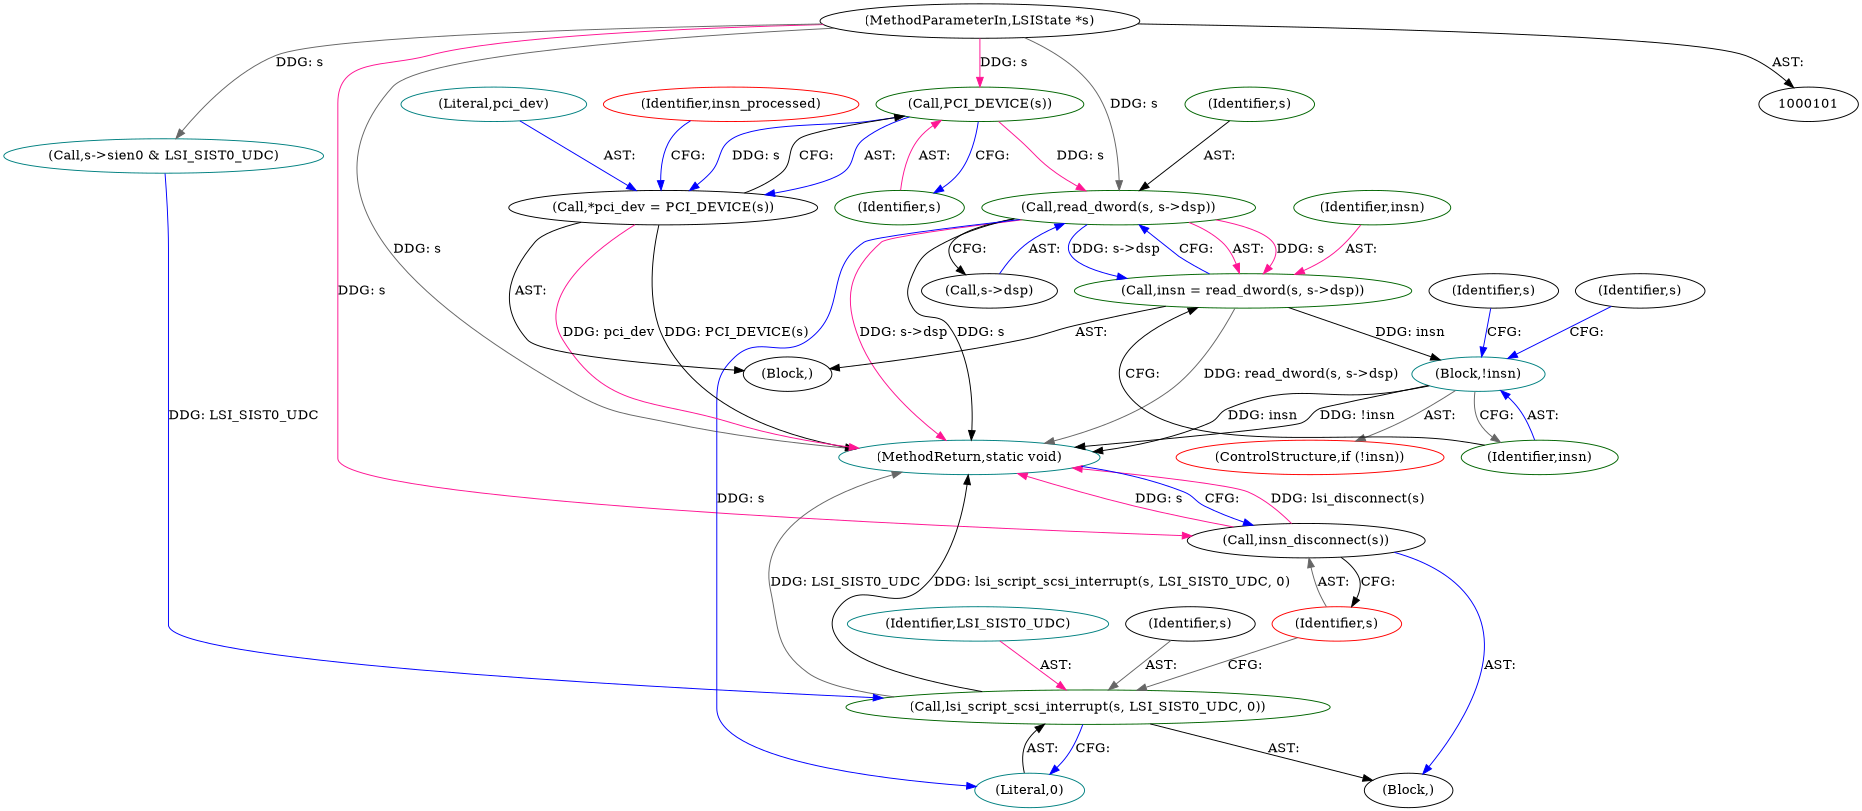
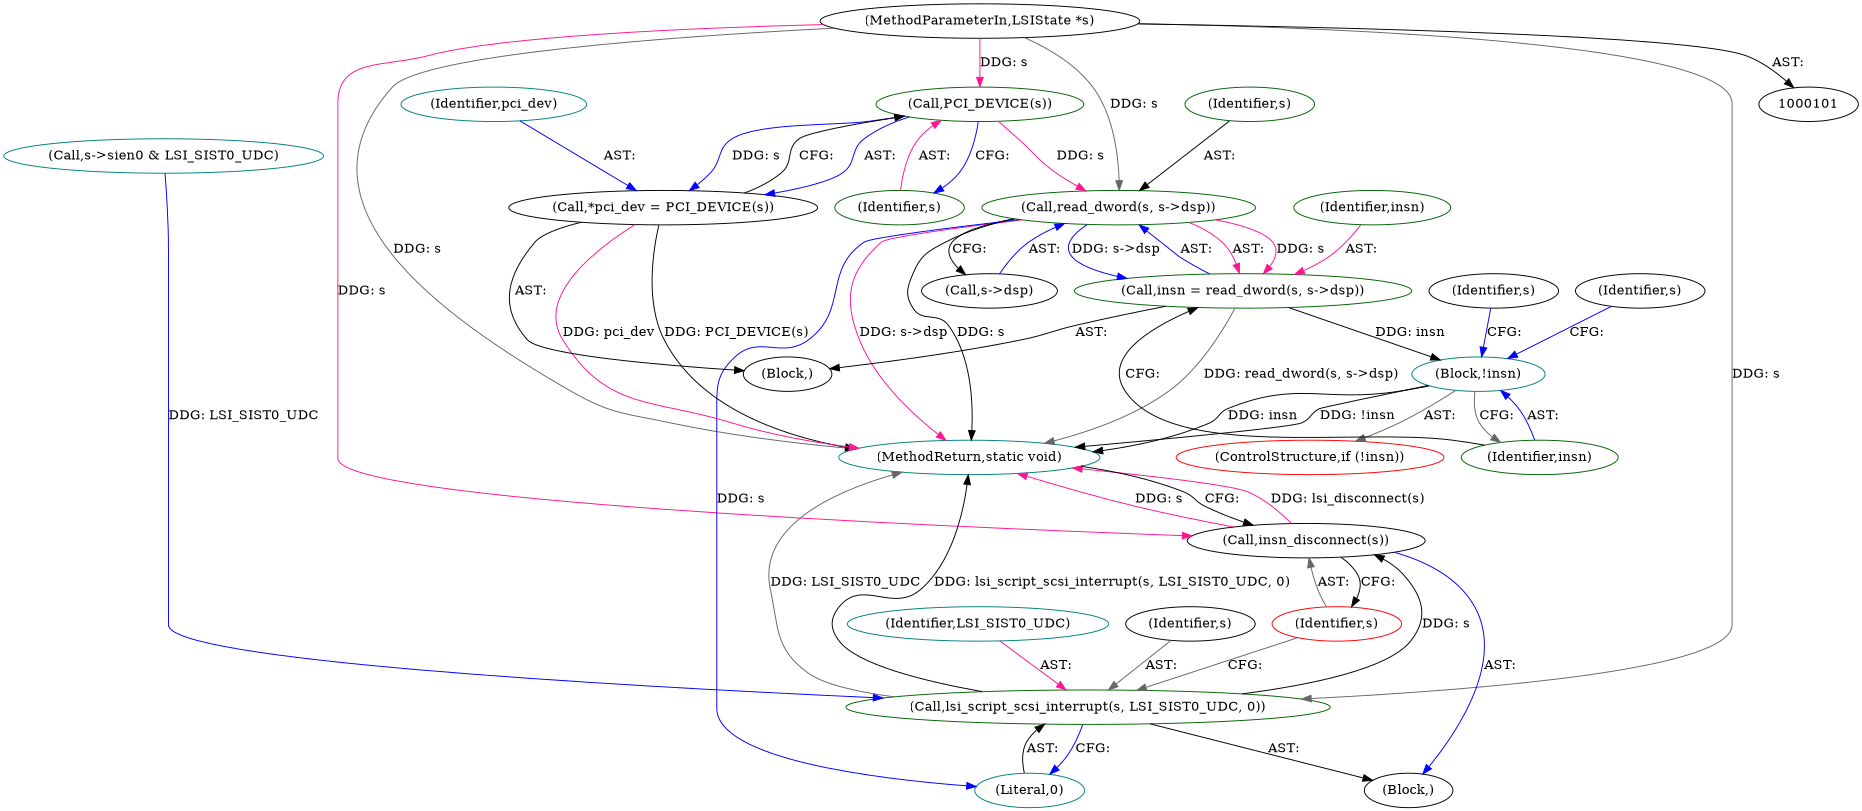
(488, 34) -> (1732, 277)
(494, 104) -> (494, 104)
(731, 104) -> none
(1199, 249) -> (1199, 249)
(1166, 485) -> (1166, 485)
none -> (1378, 663)
